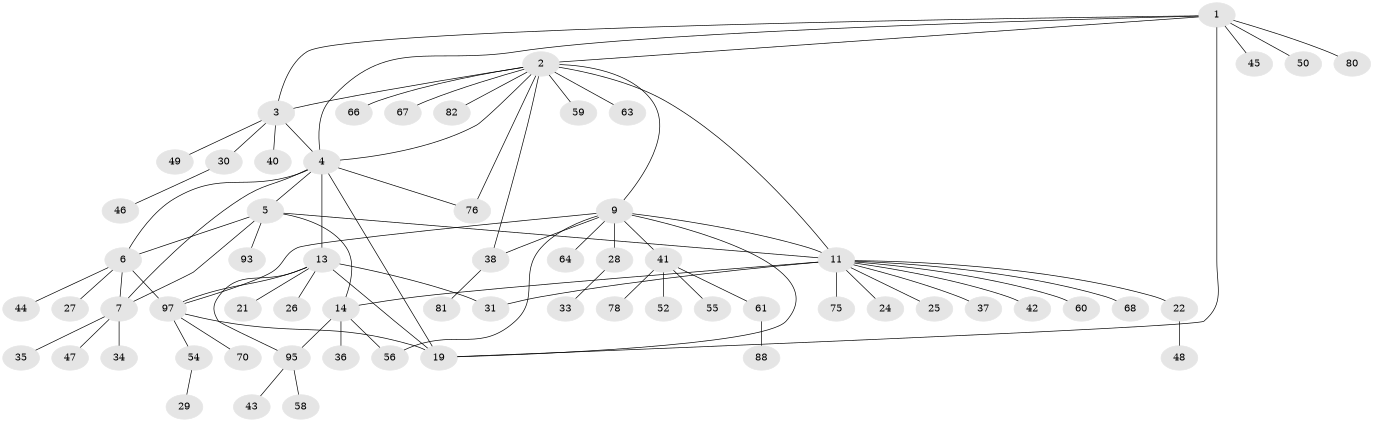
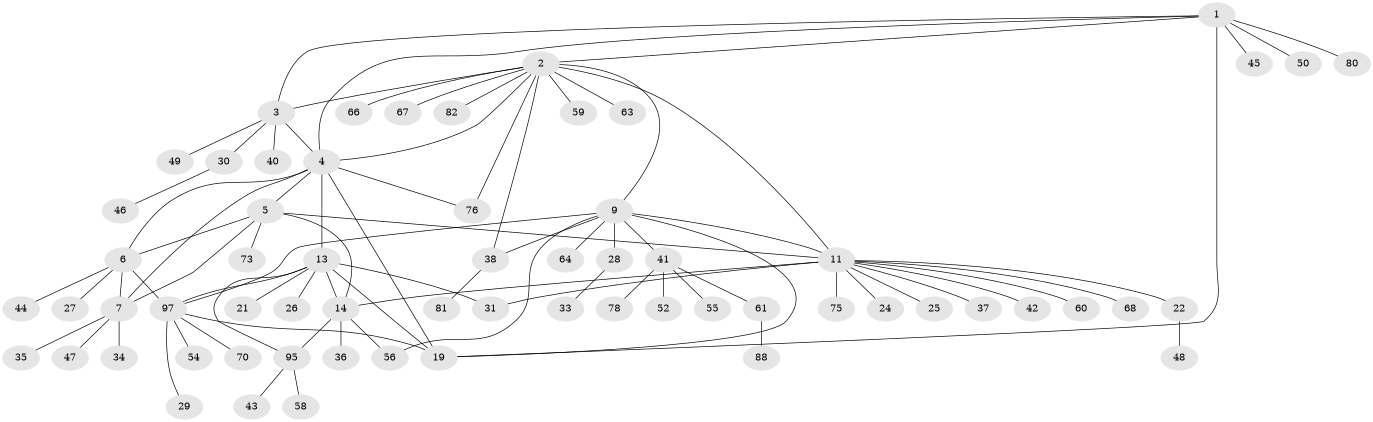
(247, 260) -> (247, 260)
none -> (331, 285)
(189, 382) -> (168, 359)
